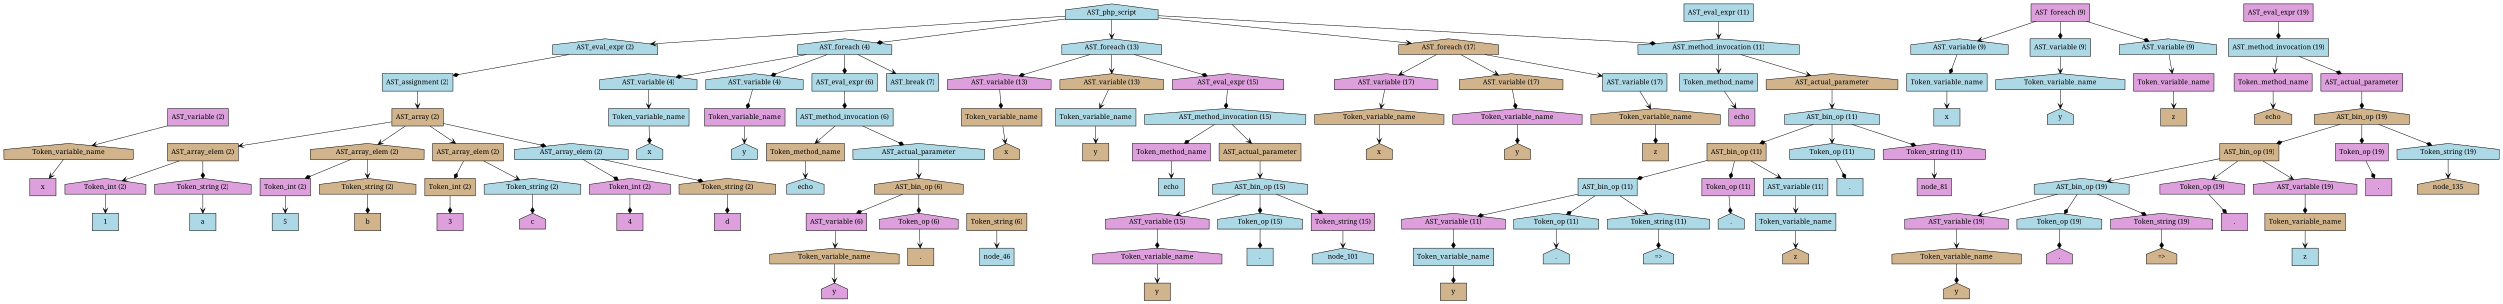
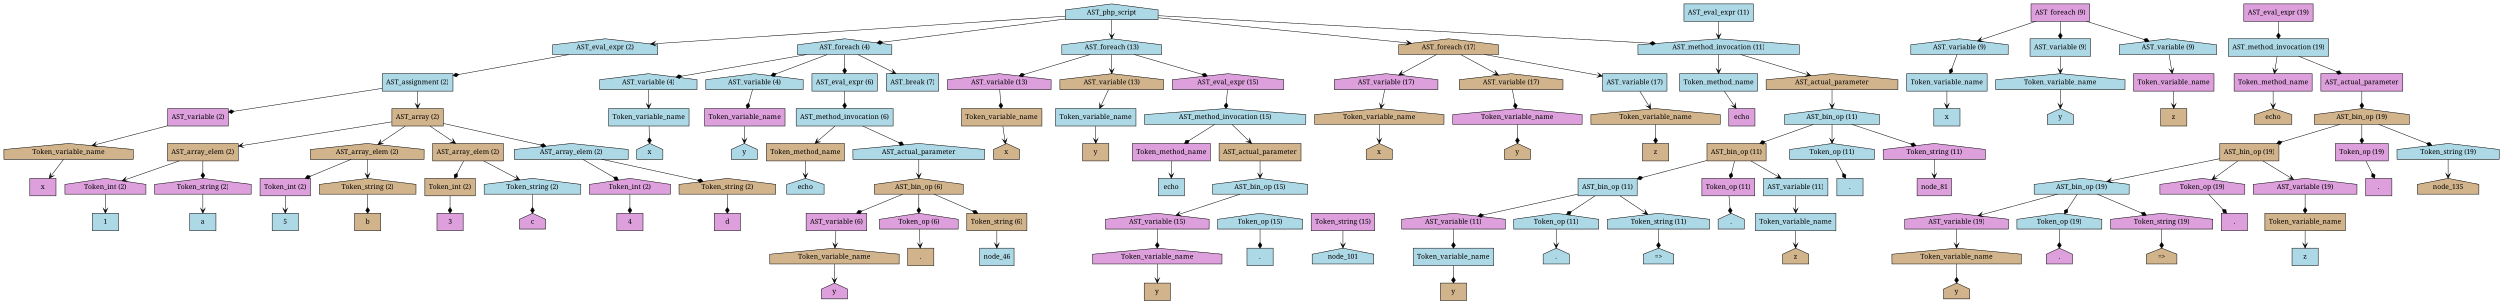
none -> (308, 100)
(1260, 201) -> none
none -> (953, 203)
(1297, 203) -> none
